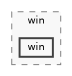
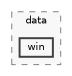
(36, 21) -> (36, 21)
